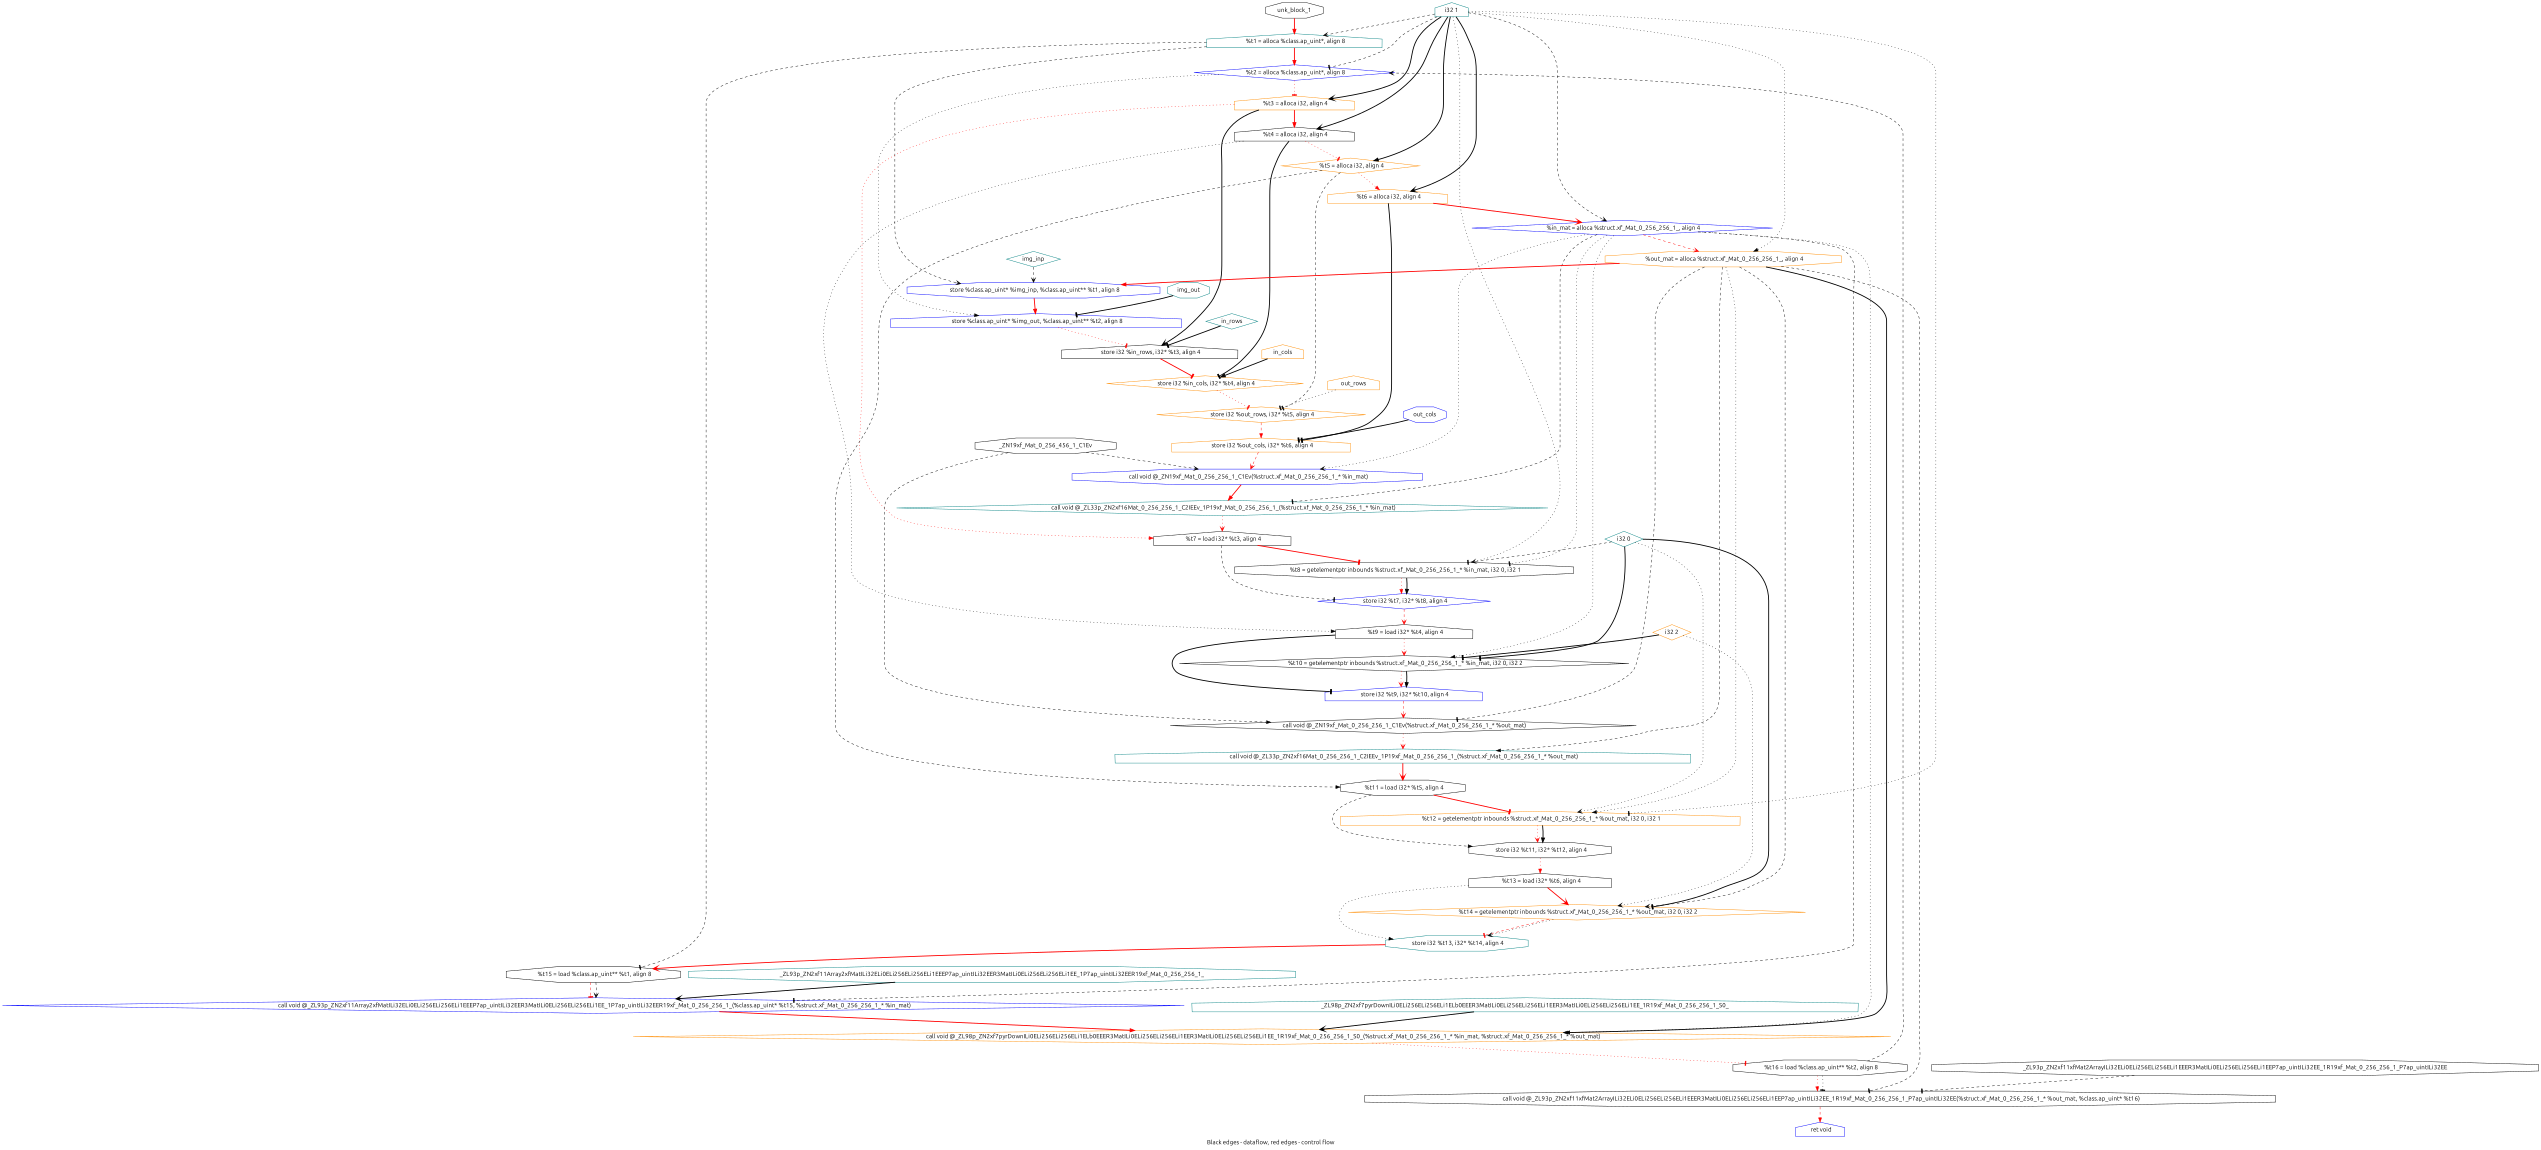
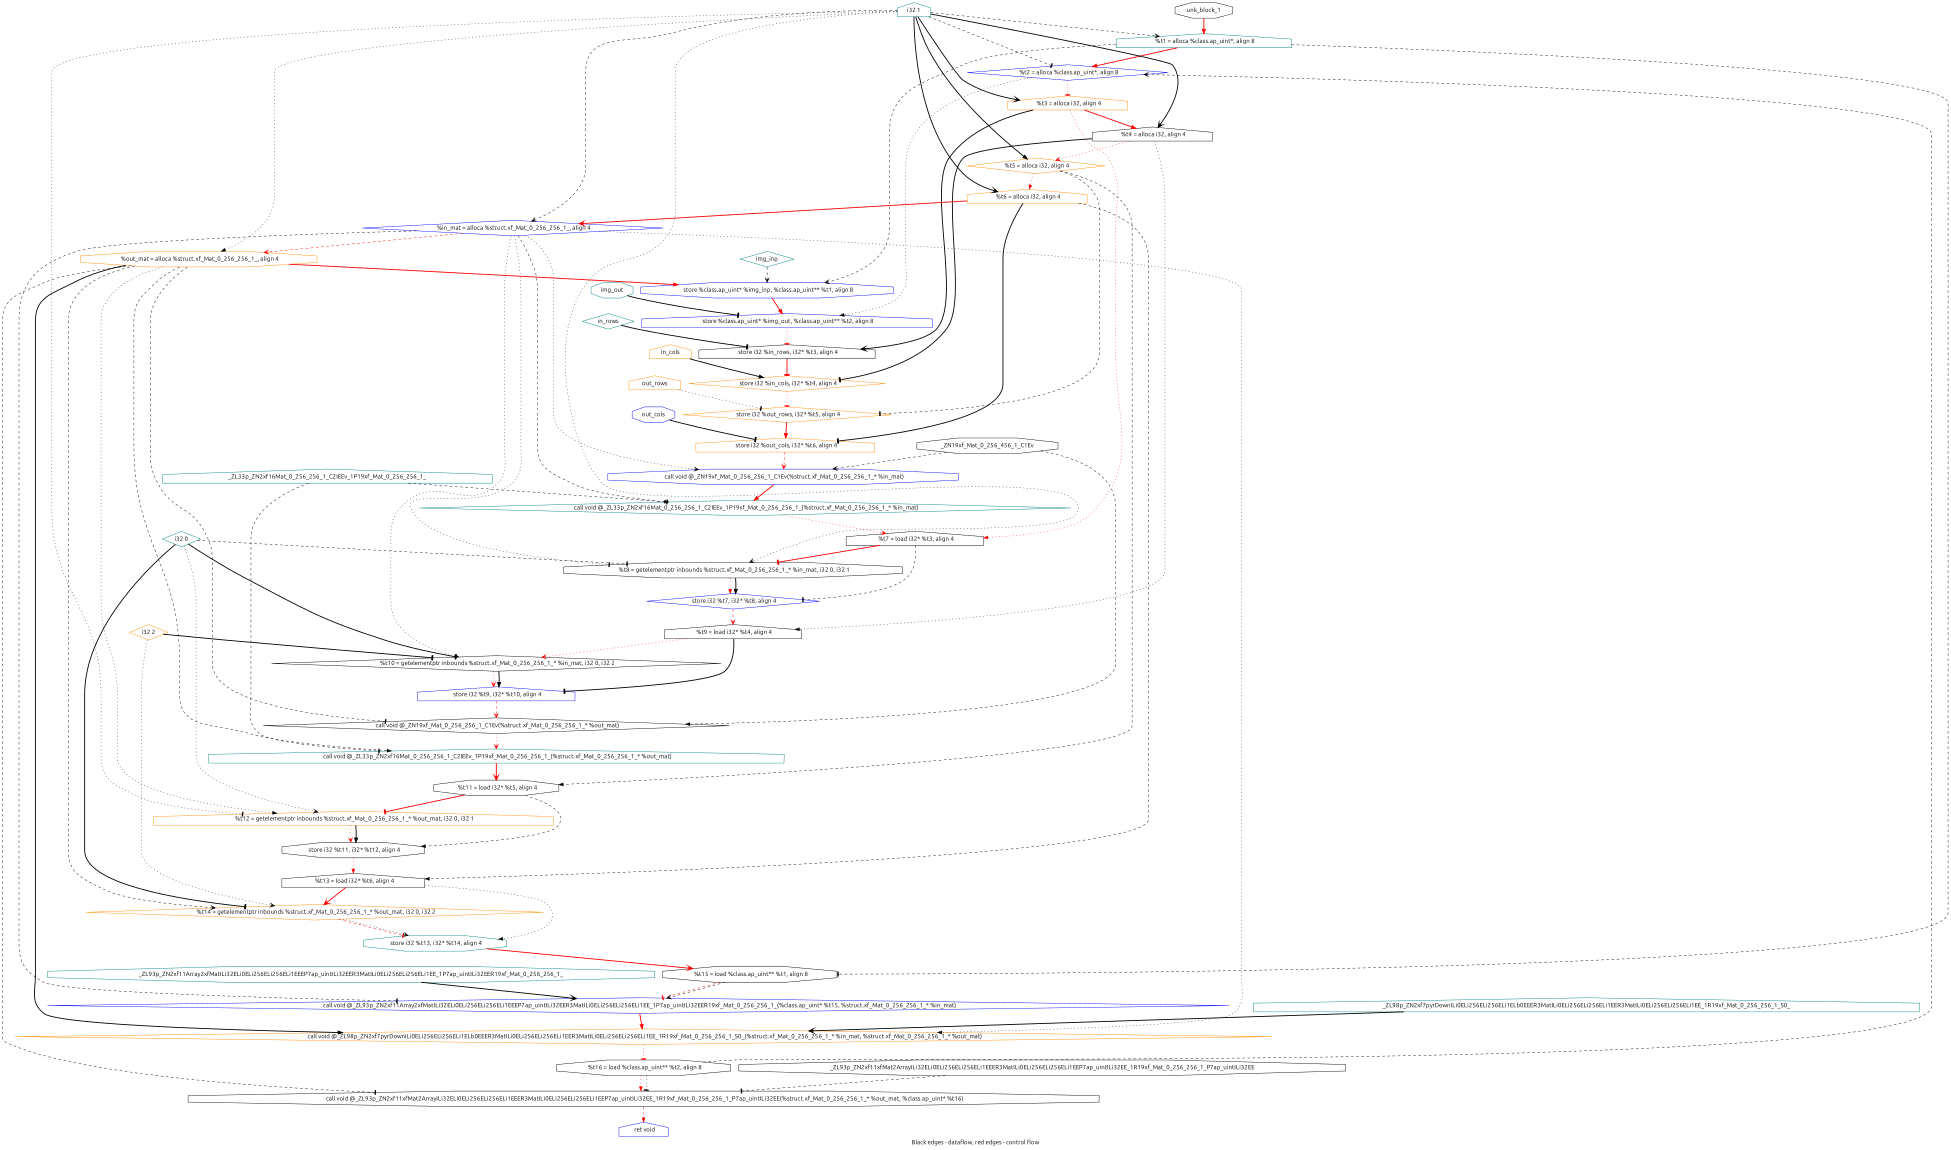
(1321, 150) -> (1093, 151)
(1261, 428) -> (786, 428)
none -> (327, 477)
none -> (1118, 833)
